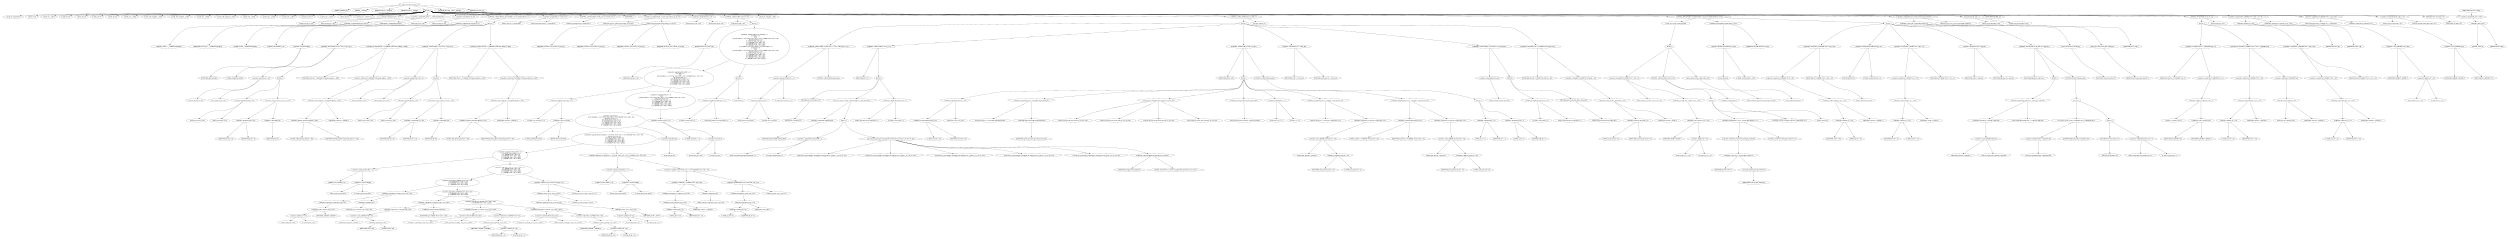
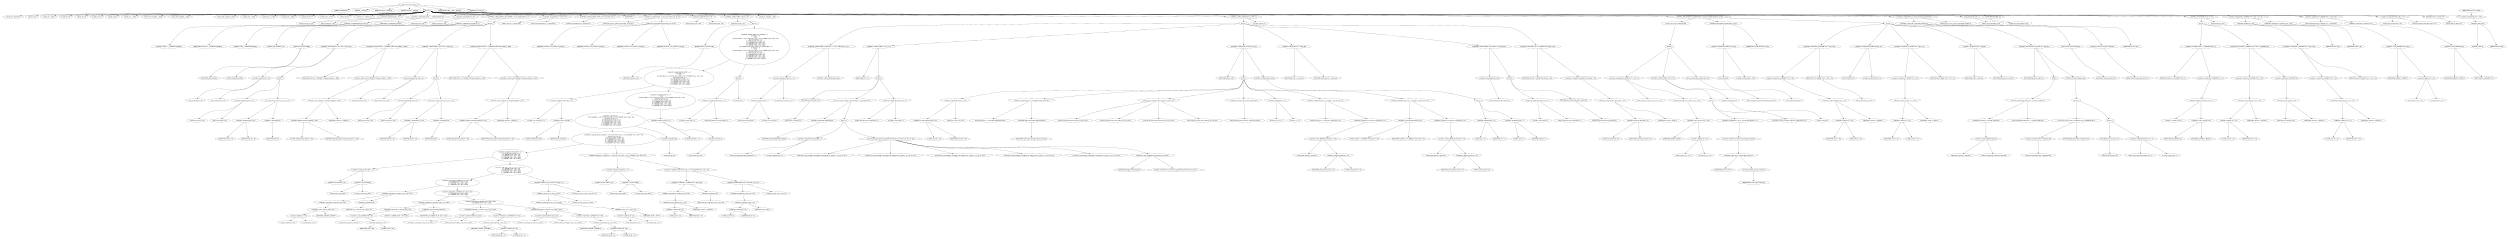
(203, 17) -> none
(1782, 139) -> none
(715, 155) -> none
none -> (396, 216)
